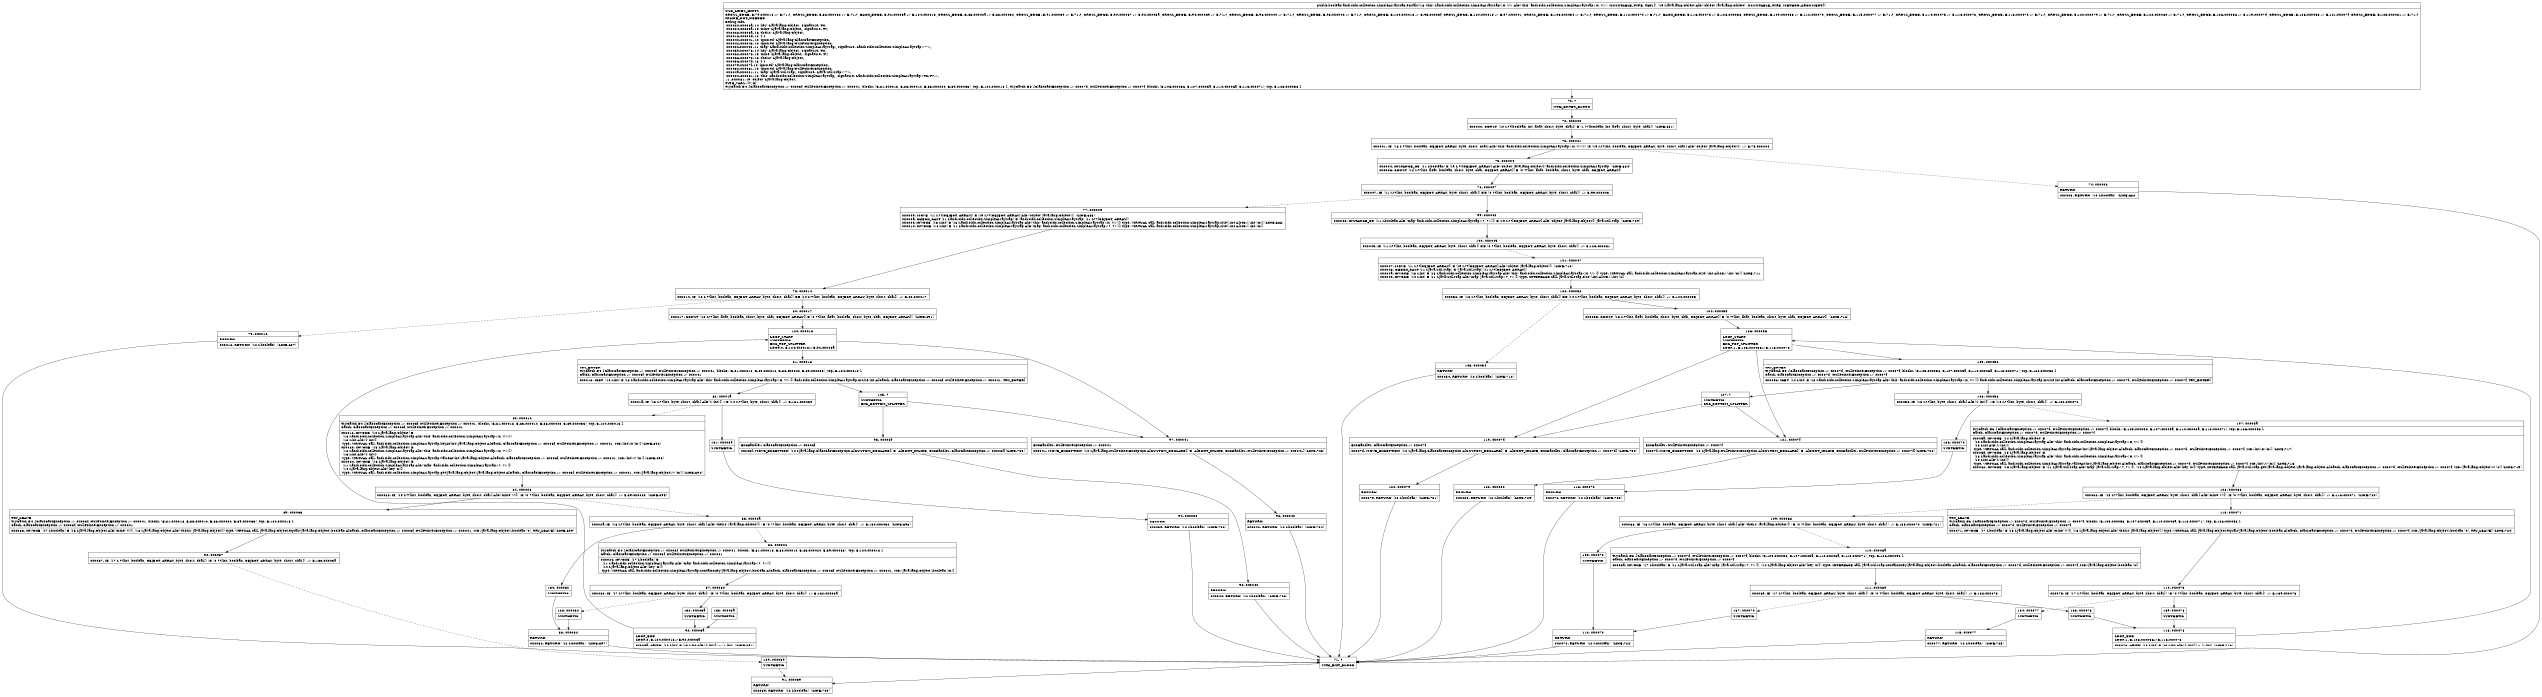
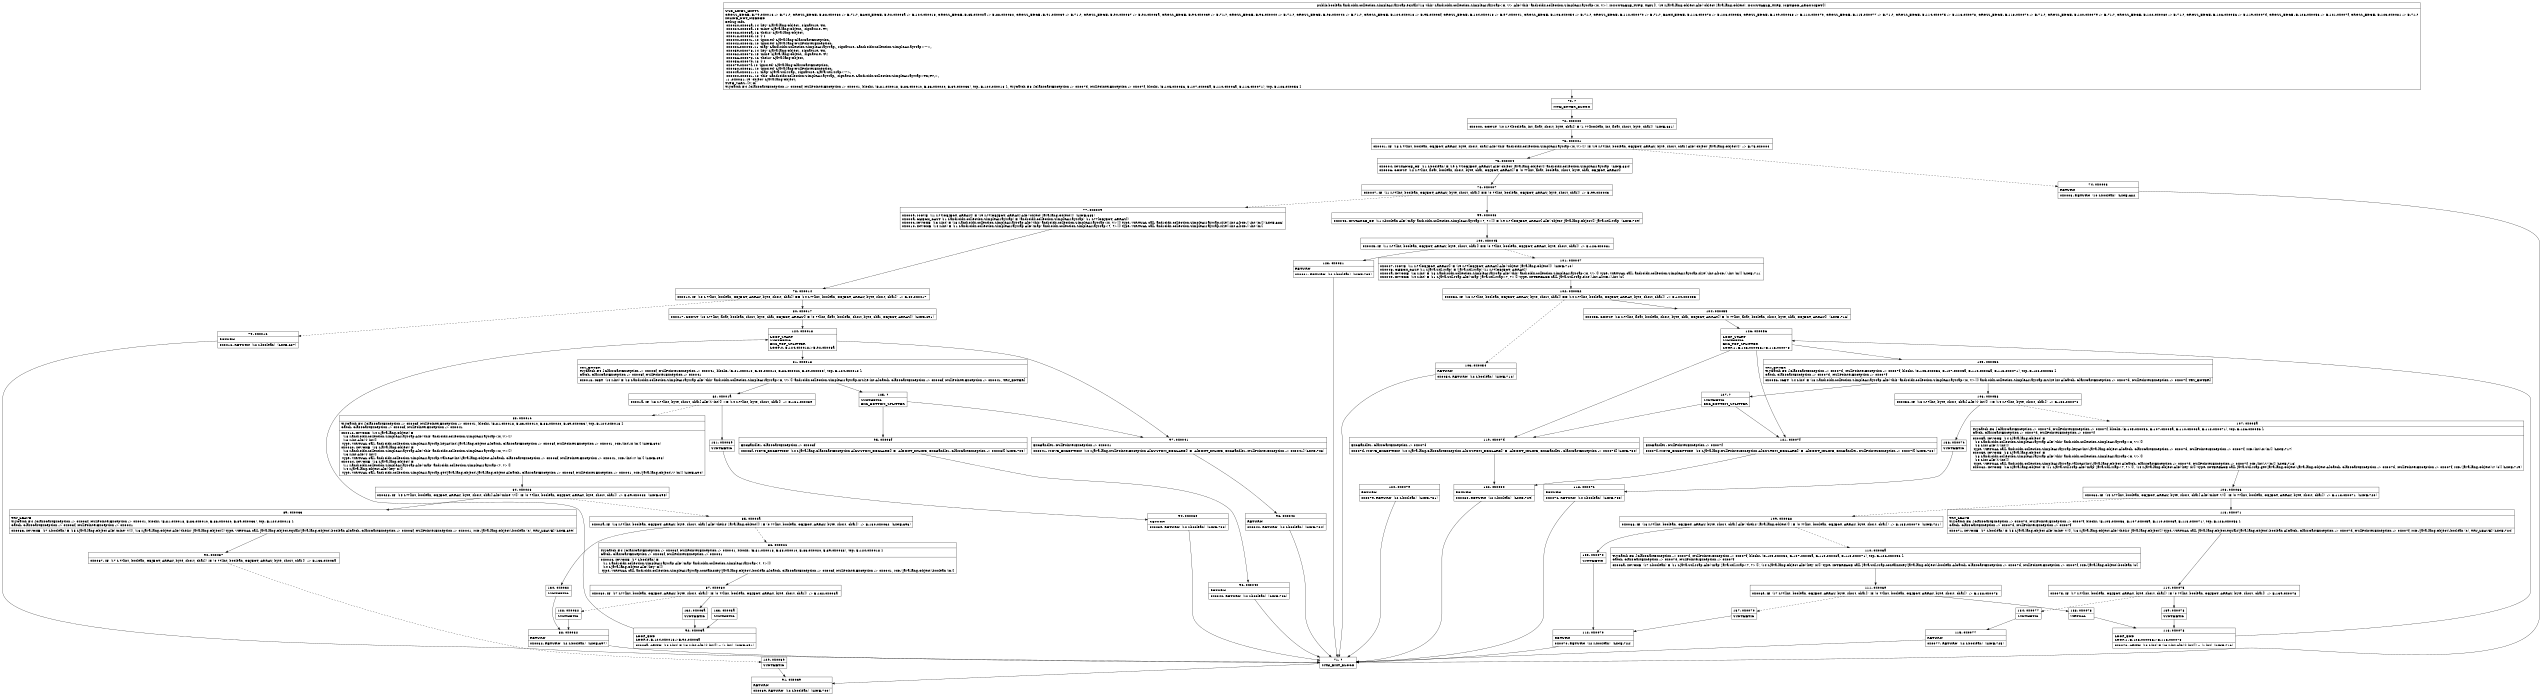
none -> (1334, 269)
(1448, 469) -> (1494, 468)
(2081, 616) -> (2078, 616)
